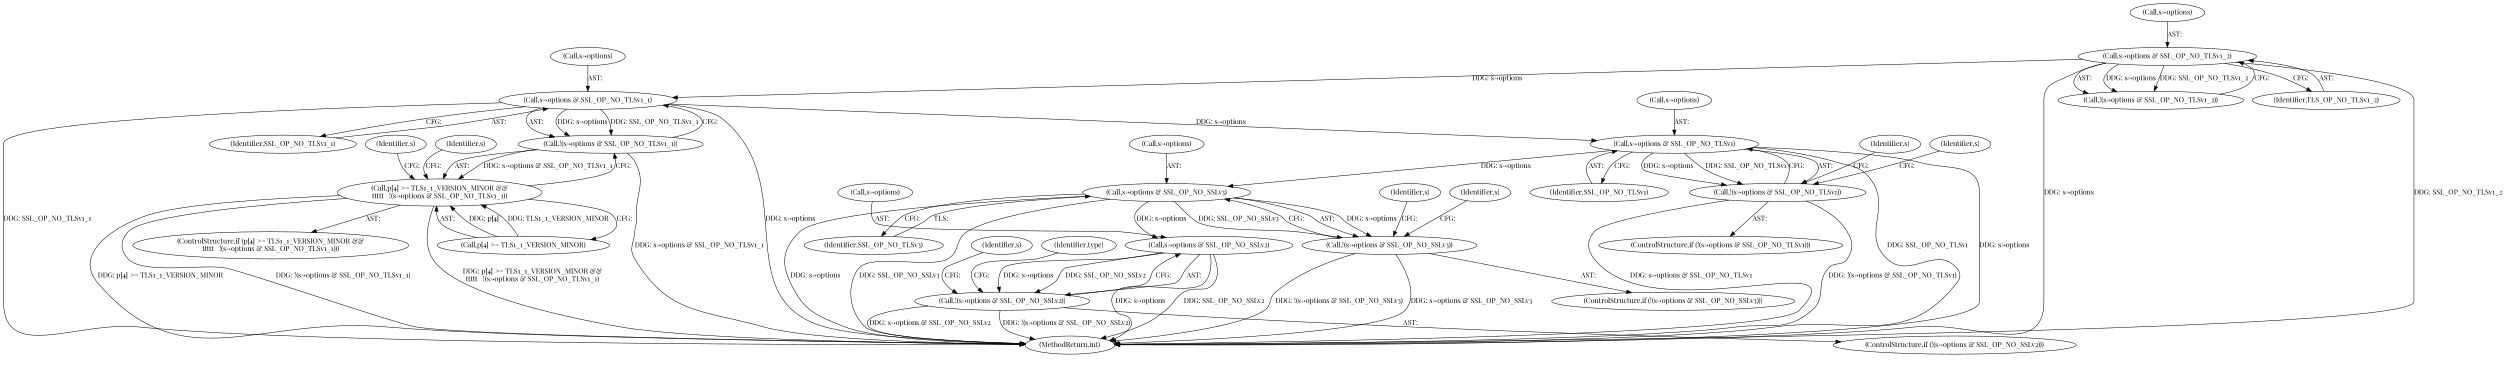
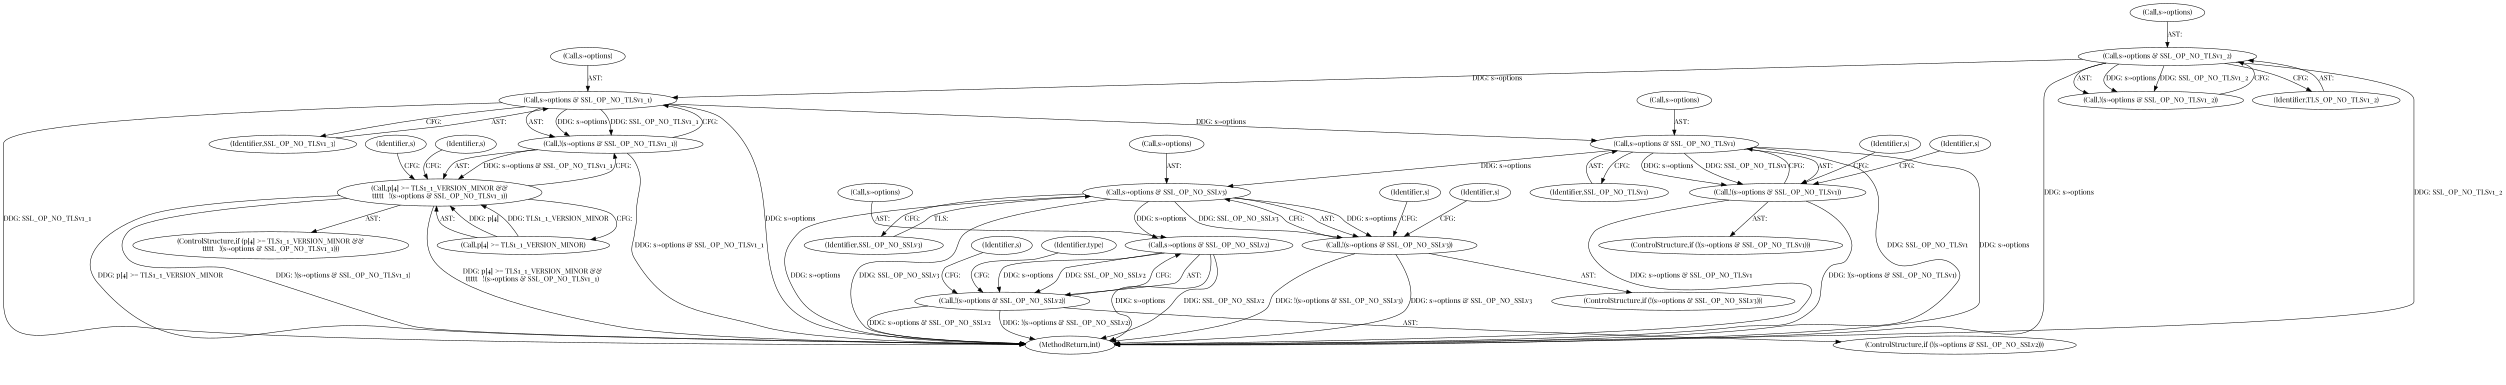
(283, 144) -> (283, 144)
(874, 245) -> (874, 245)
